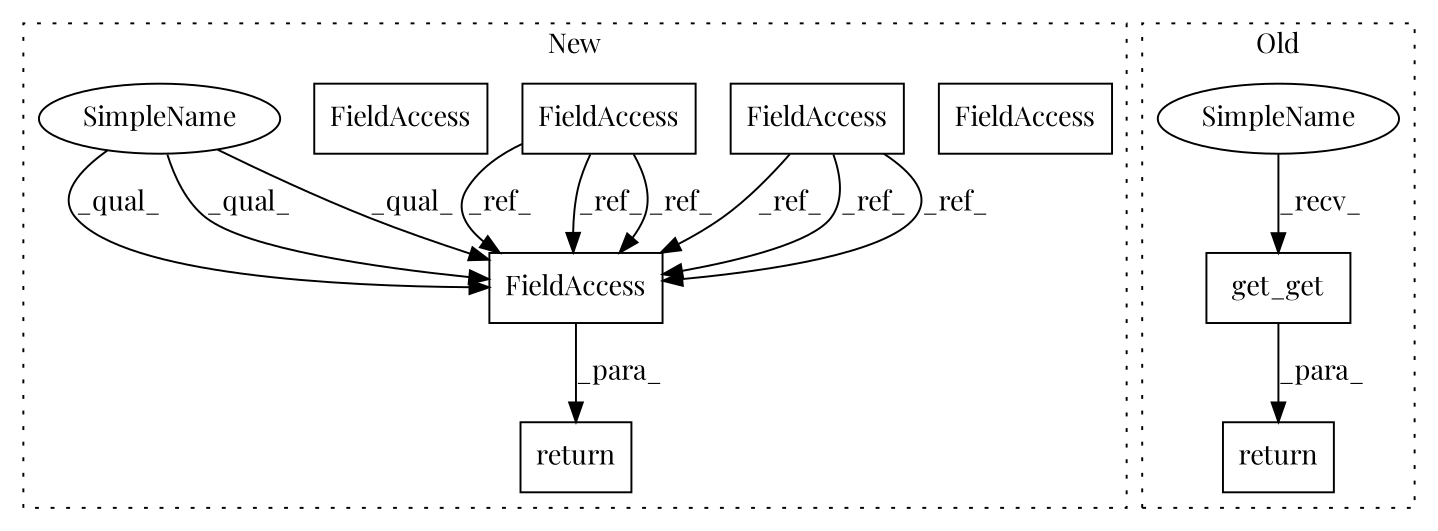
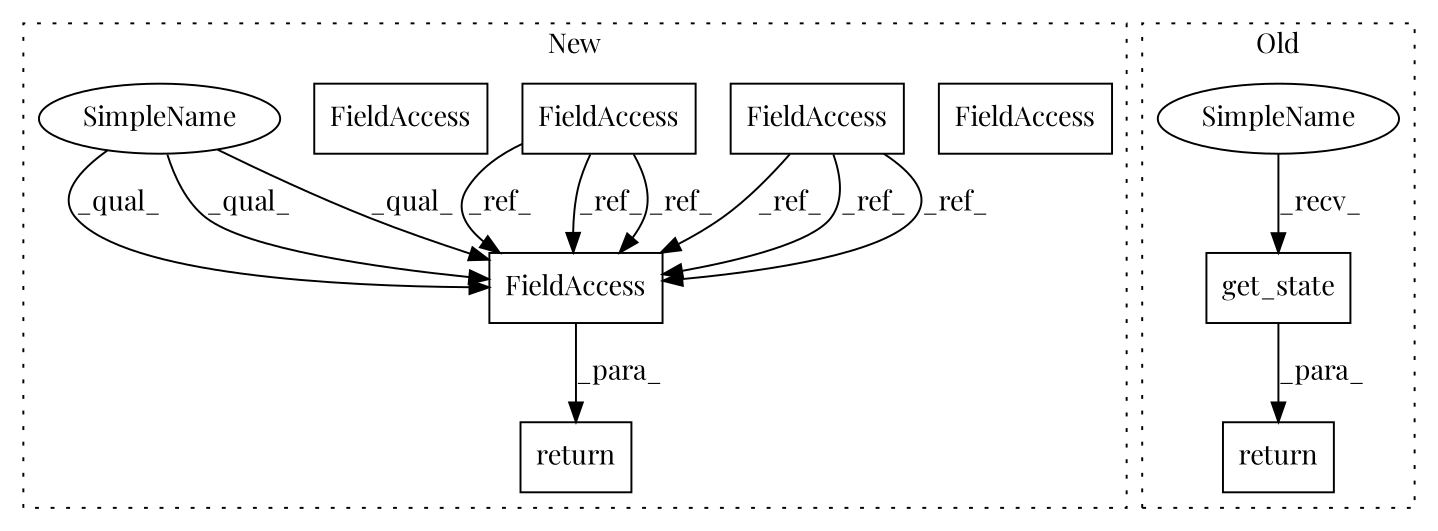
(1278, 288) -> (1278, 288)
